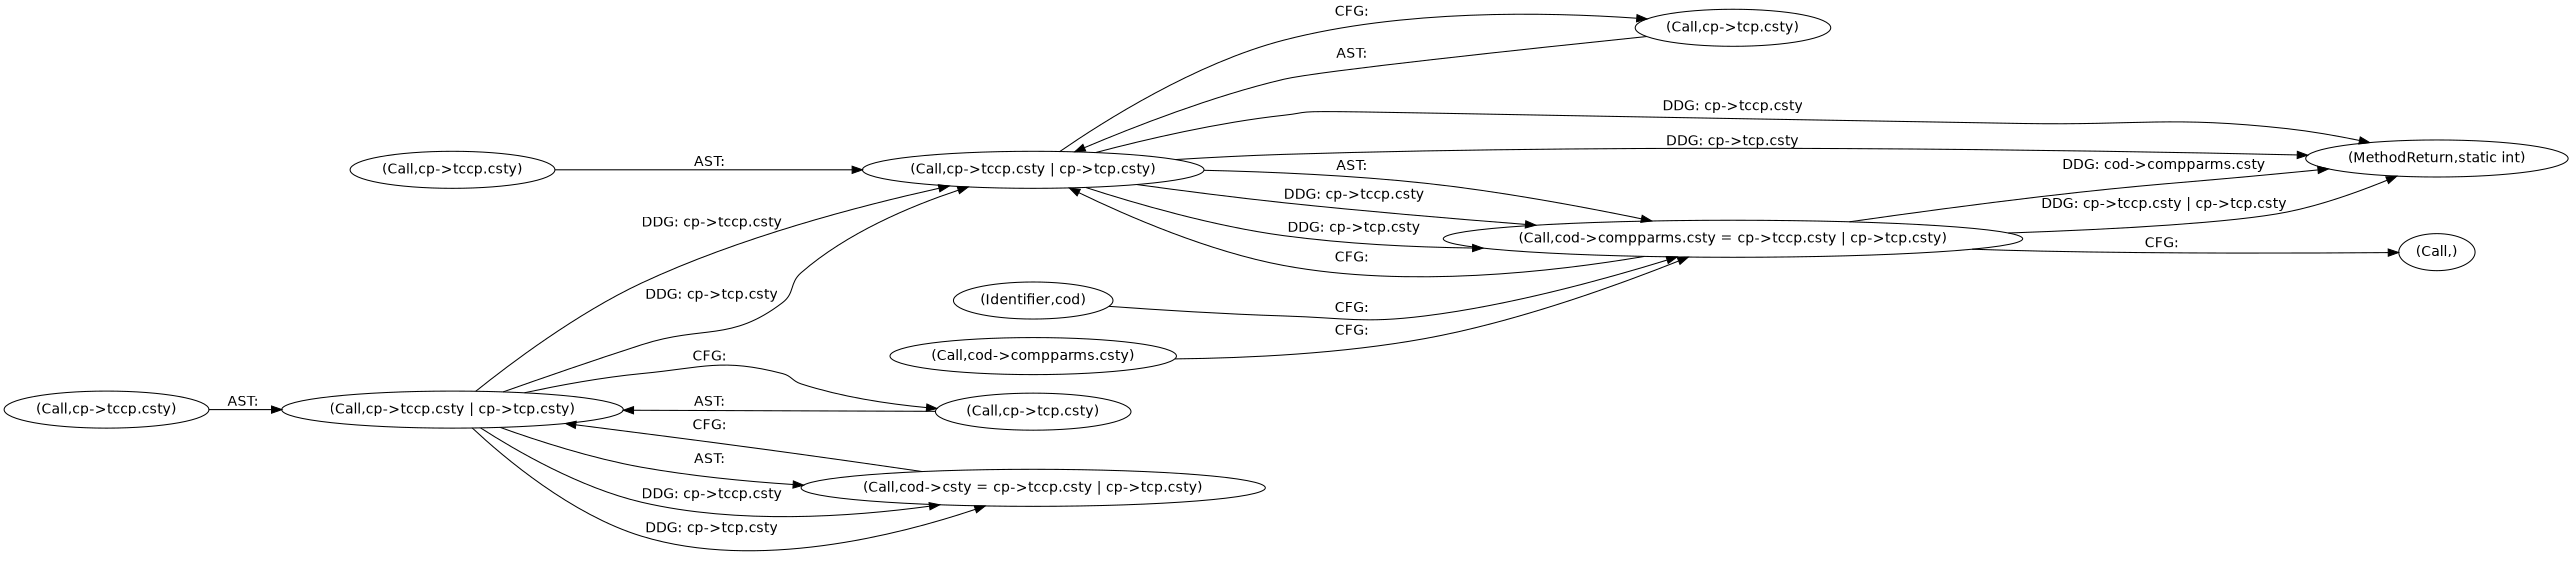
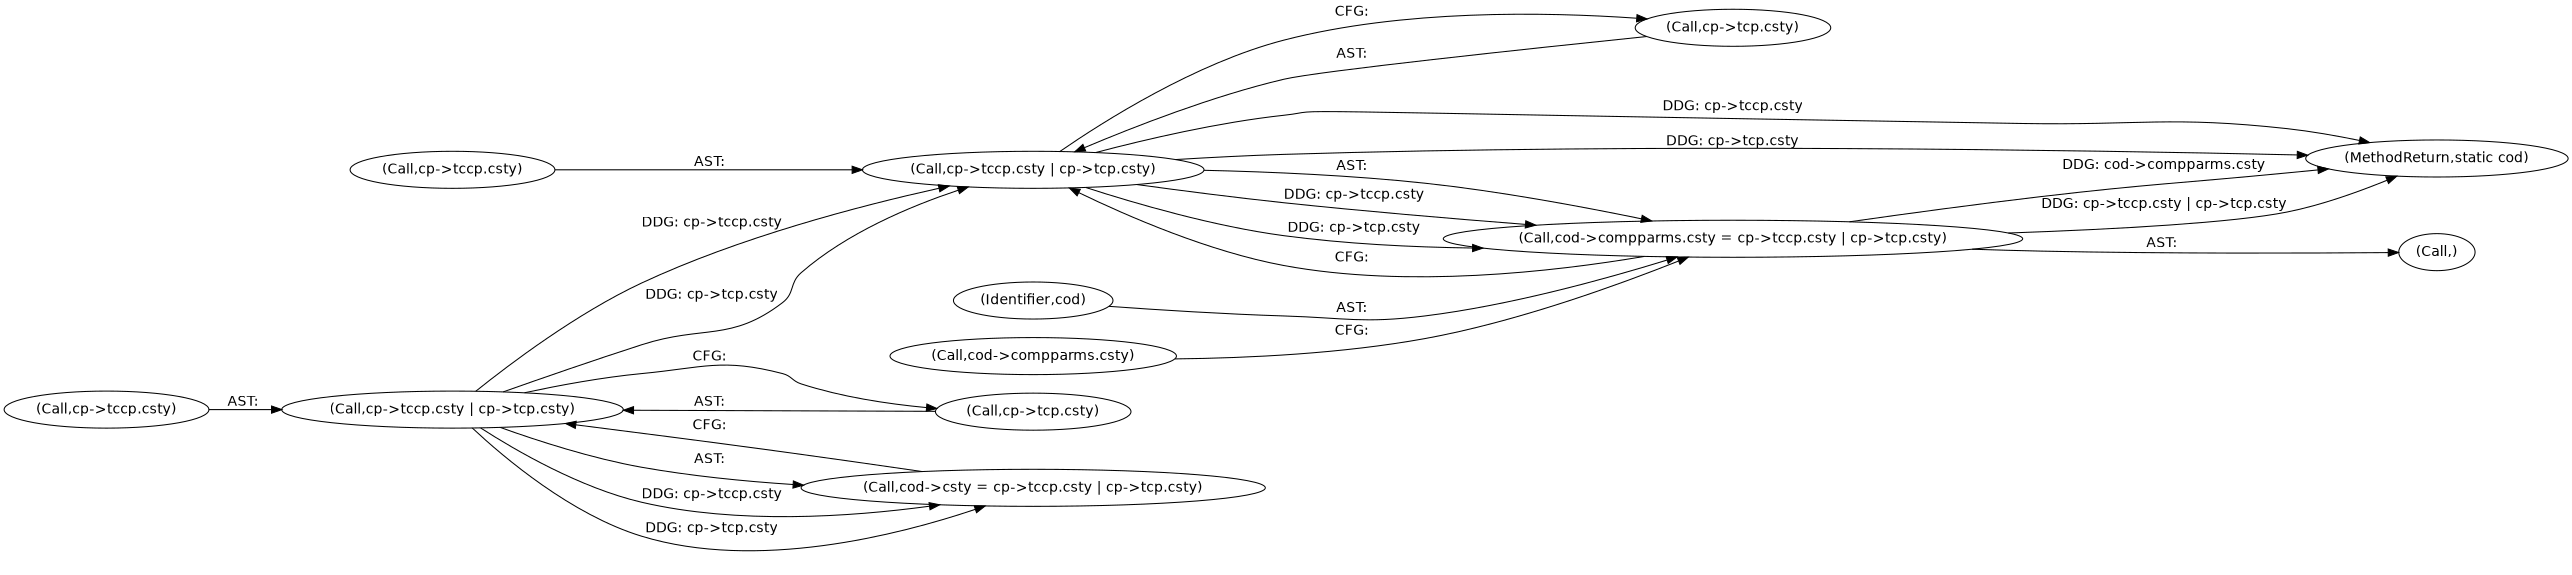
(2437, 158) -> (2437, 158)
(2164, 243) -> (2164, 243)
(1354, 308) -> (1354, 308)
